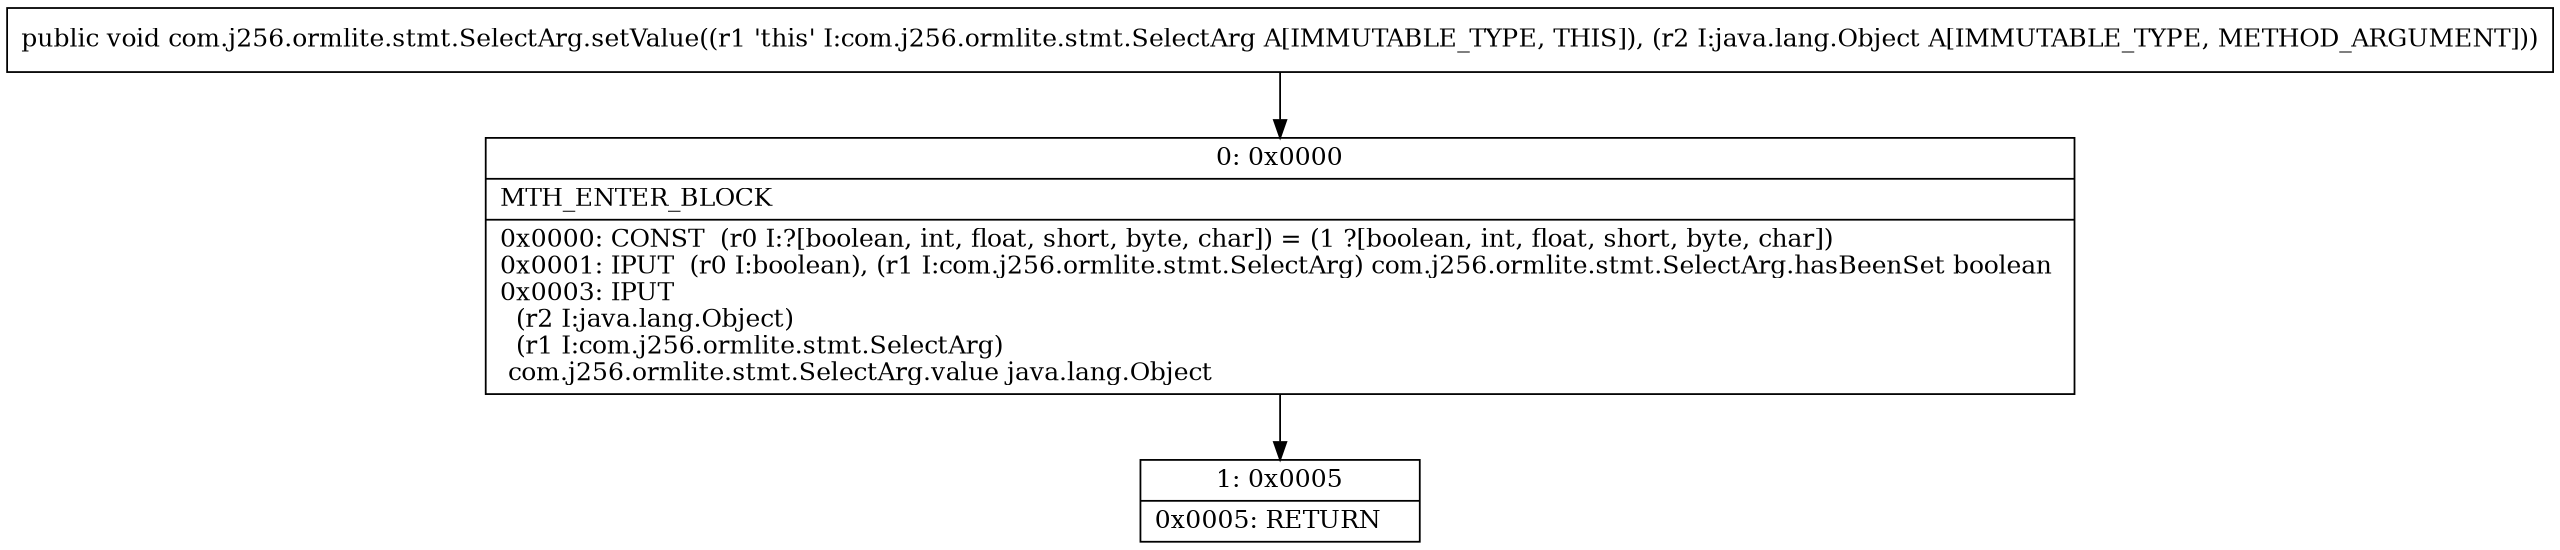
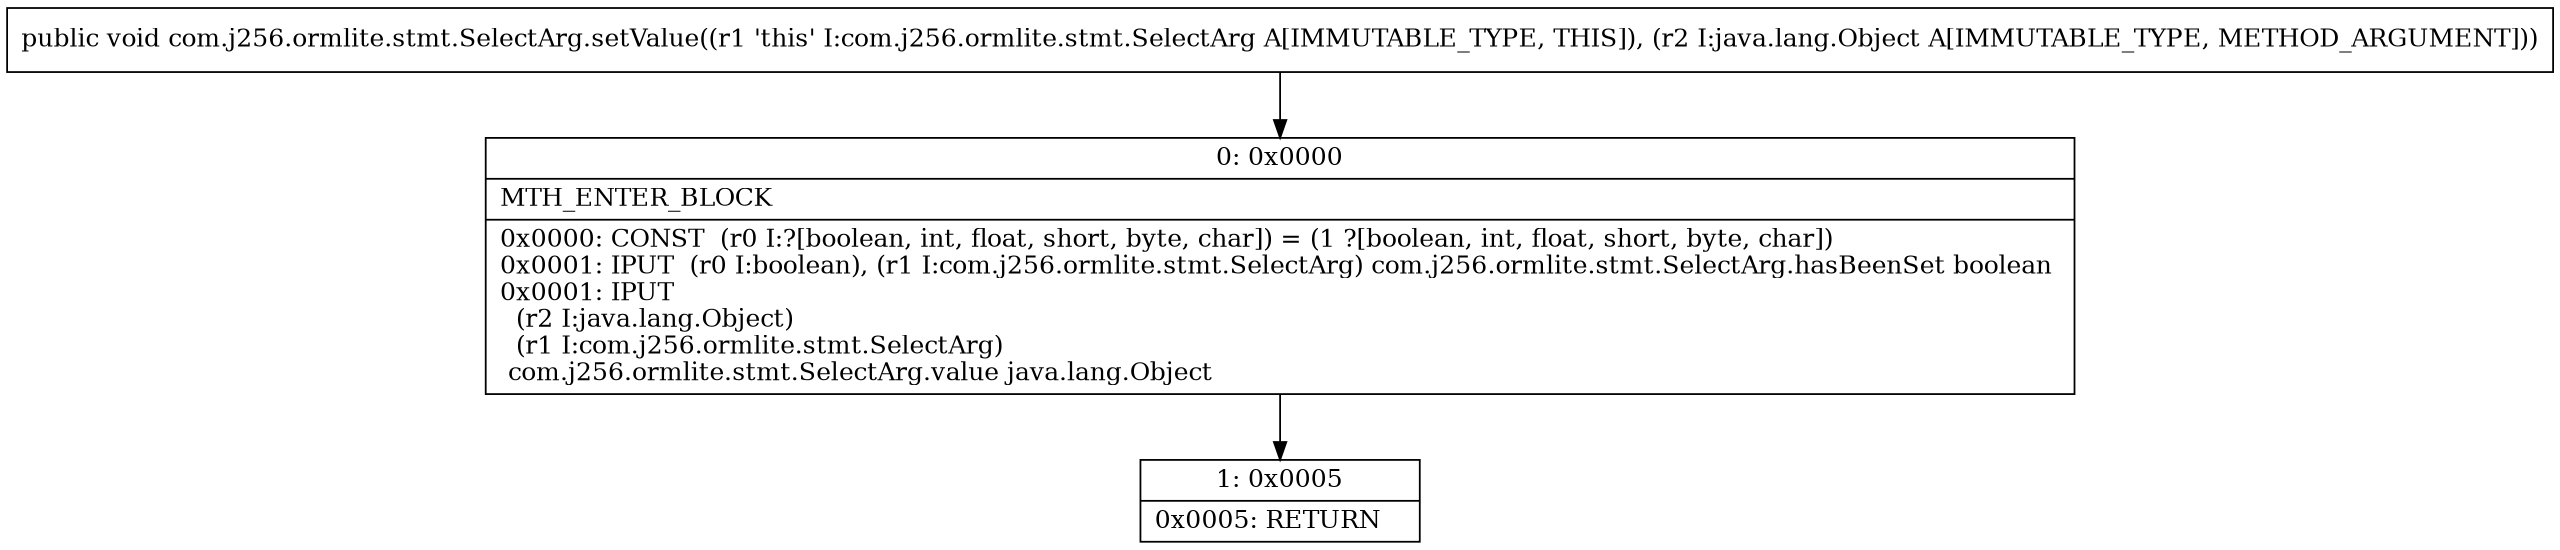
(595, 293) -> (595, 293)
